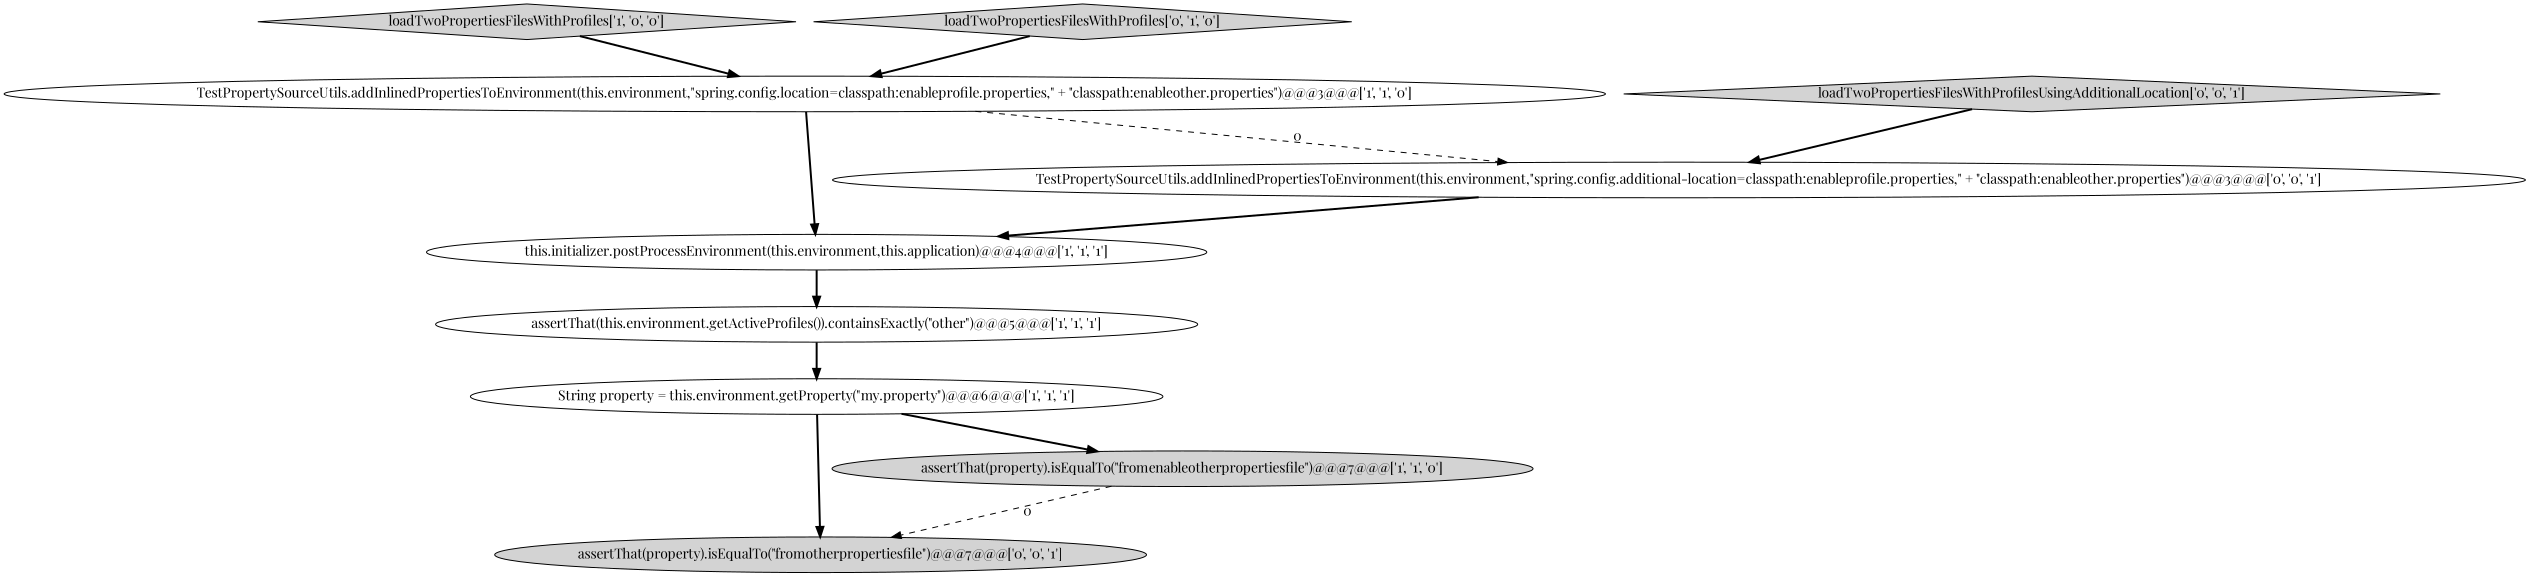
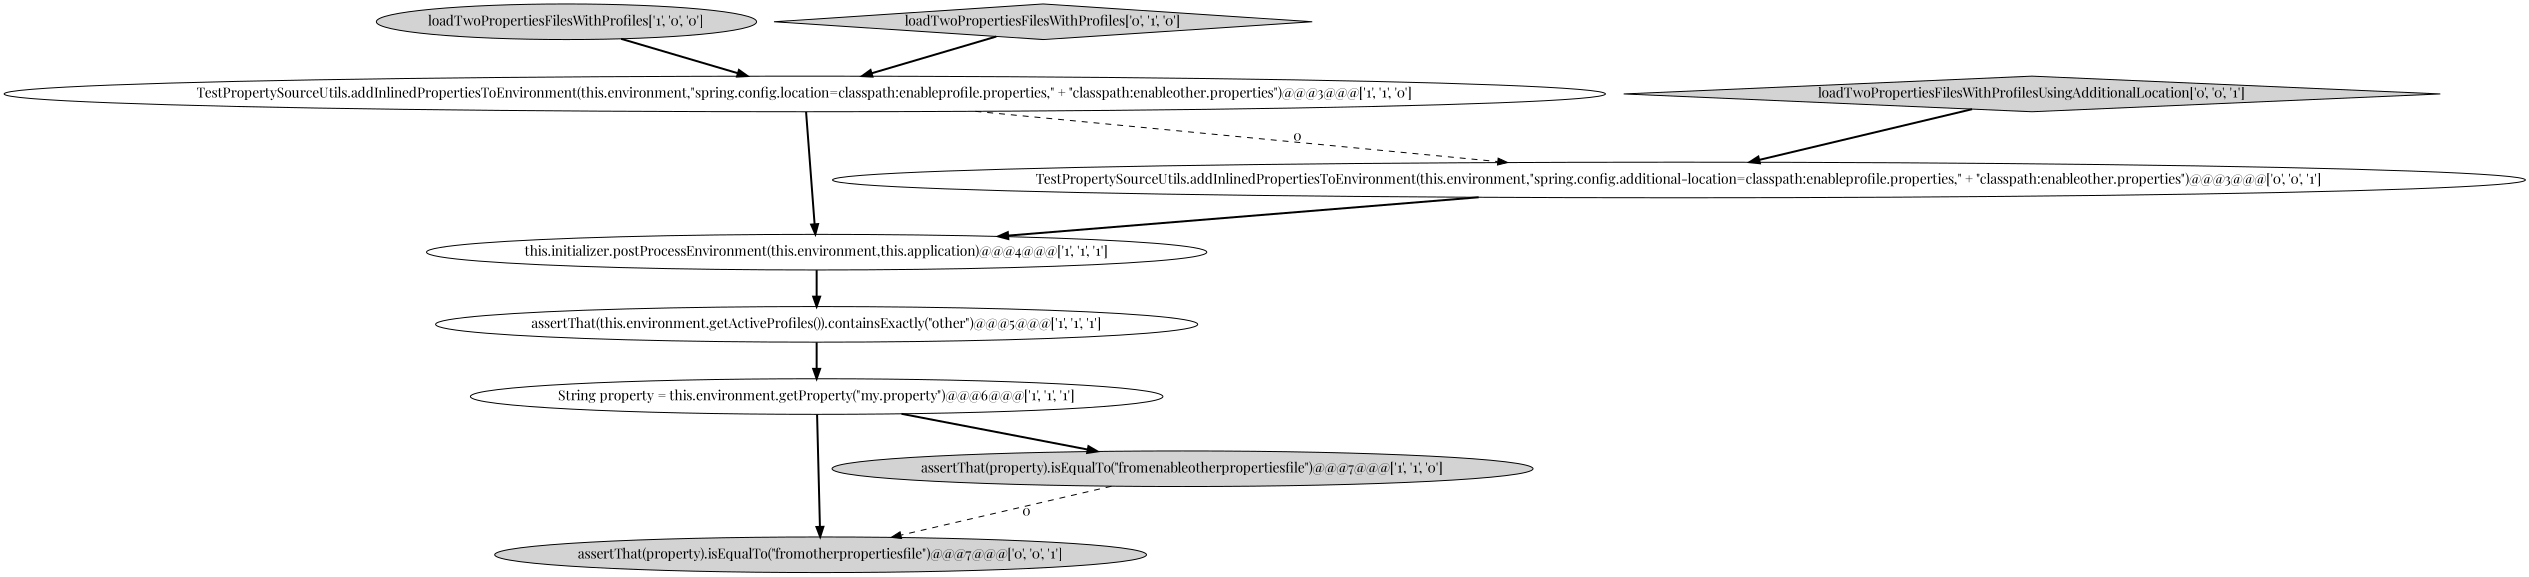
(527, 22) -> (566, 22)
